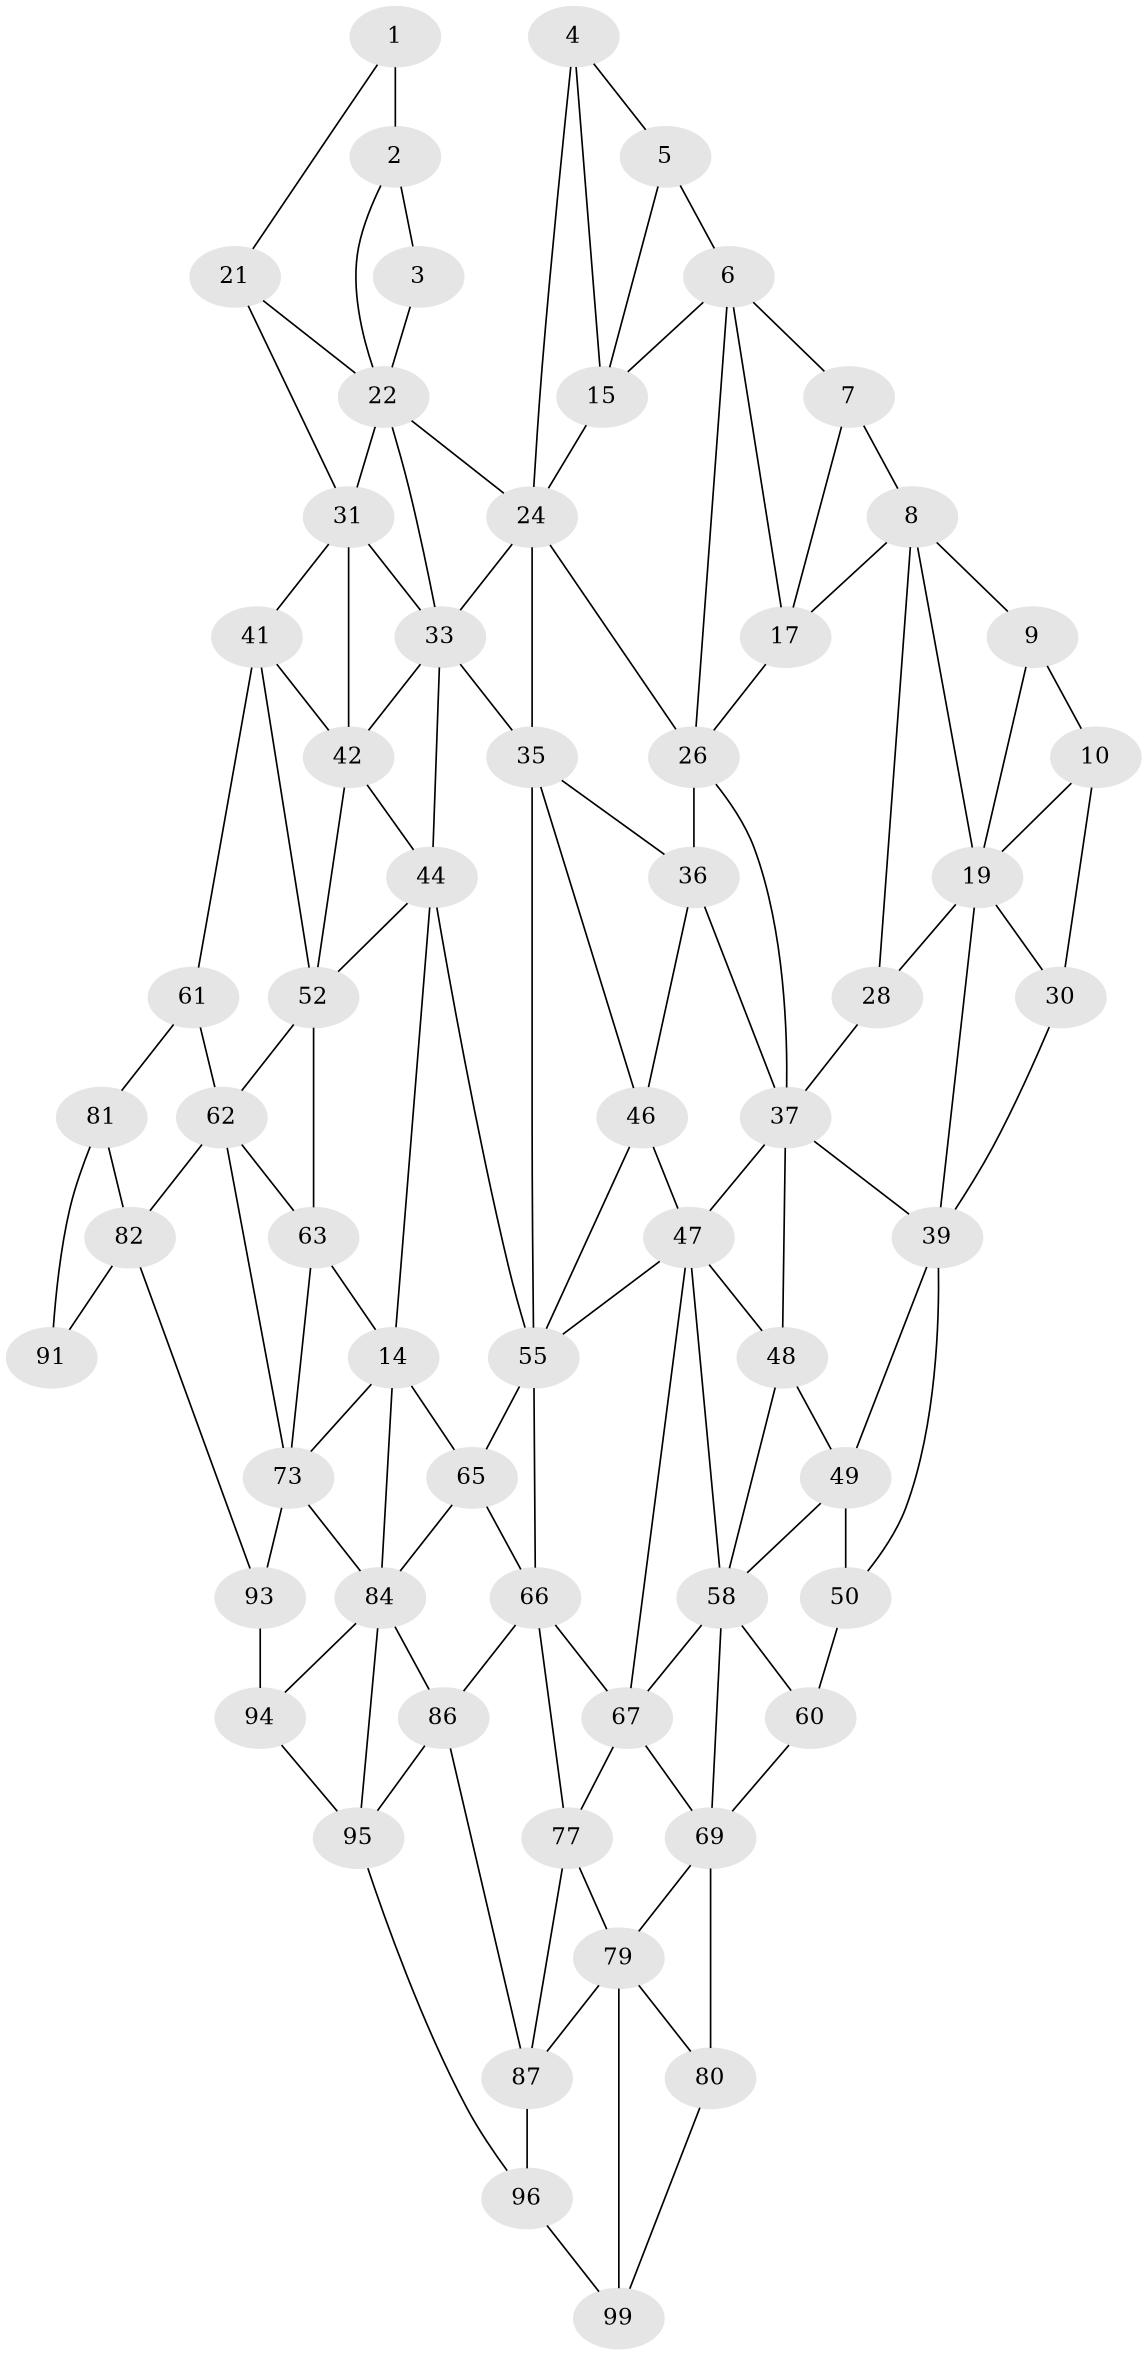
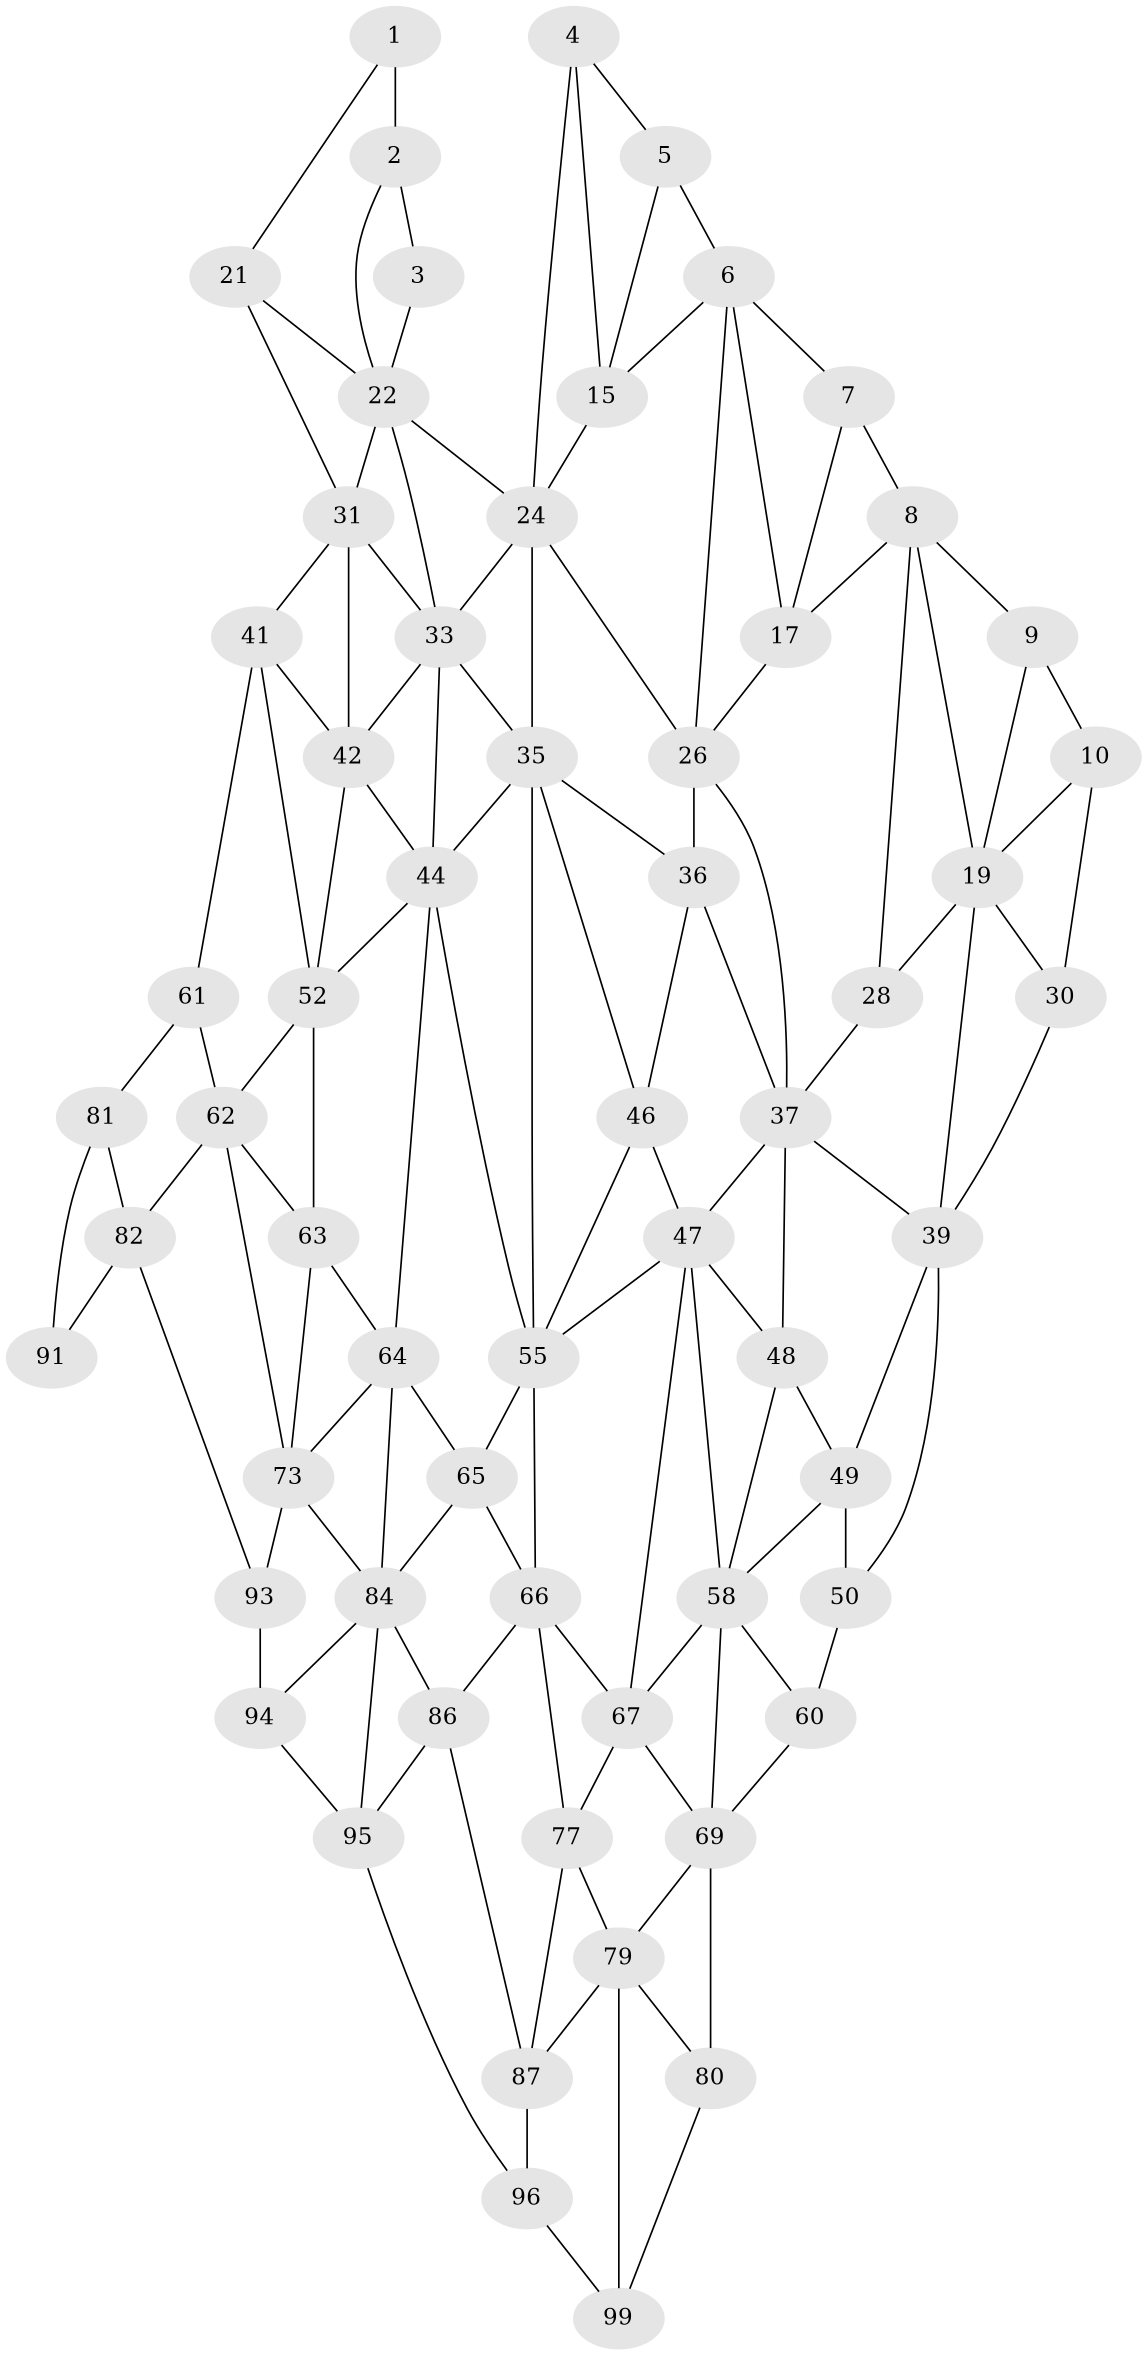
none -> (482, 817)
(394, 1358) -> (394, 1358)
